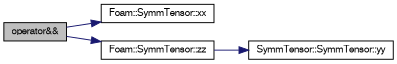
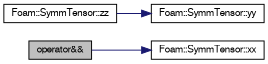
(79, 38) -> none
(321, 50) -> (208, 13)
